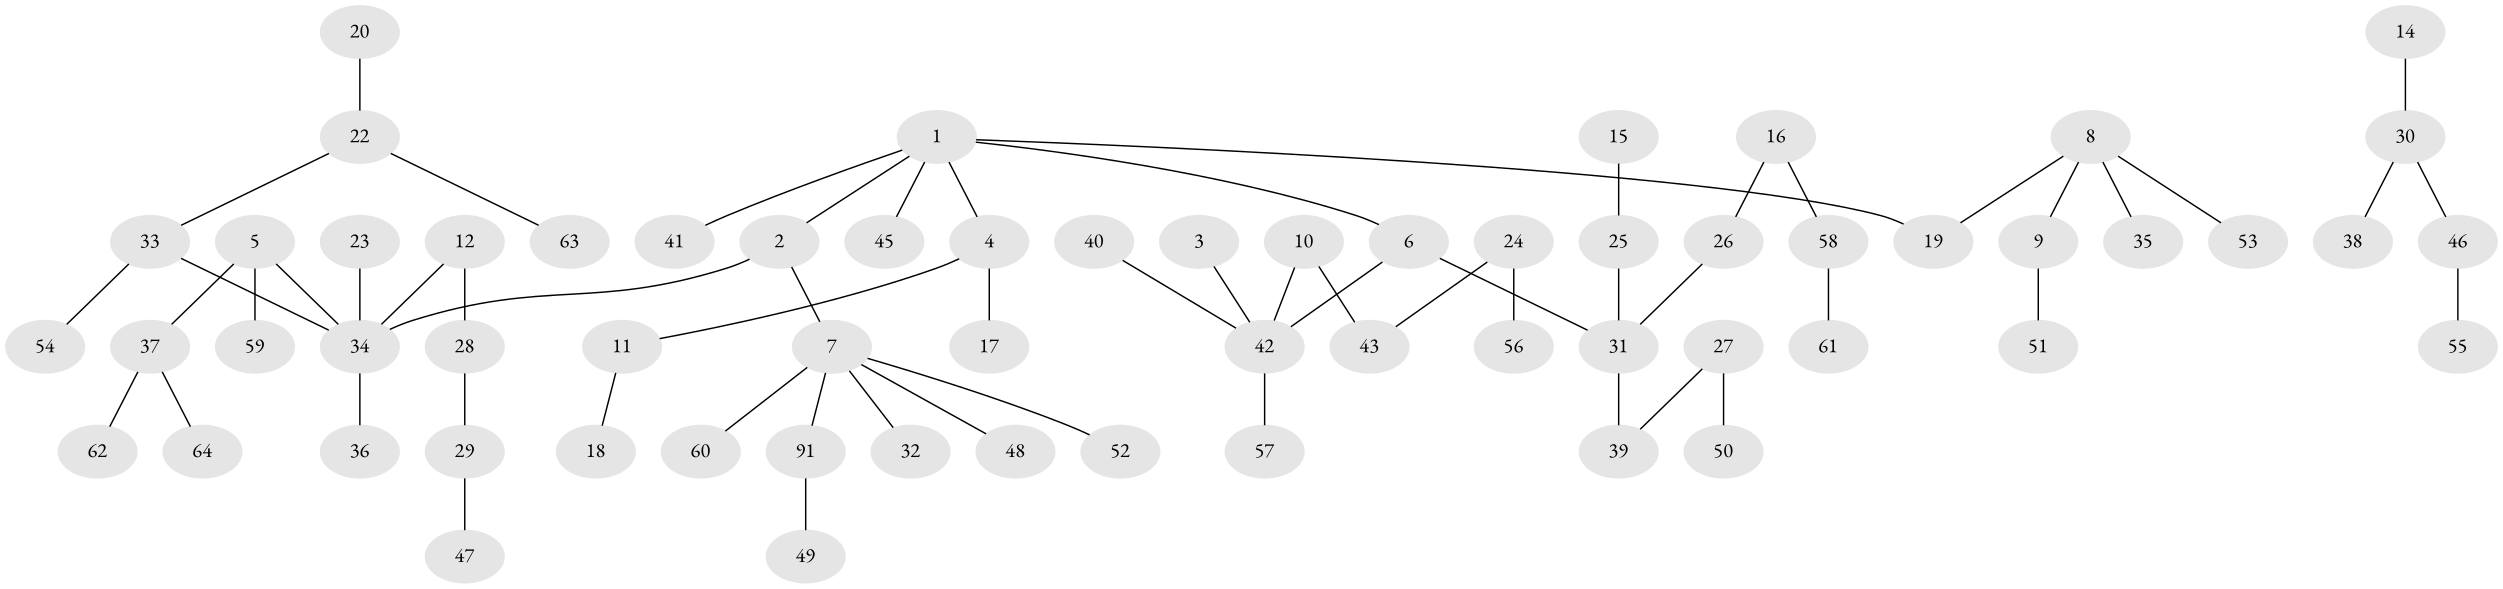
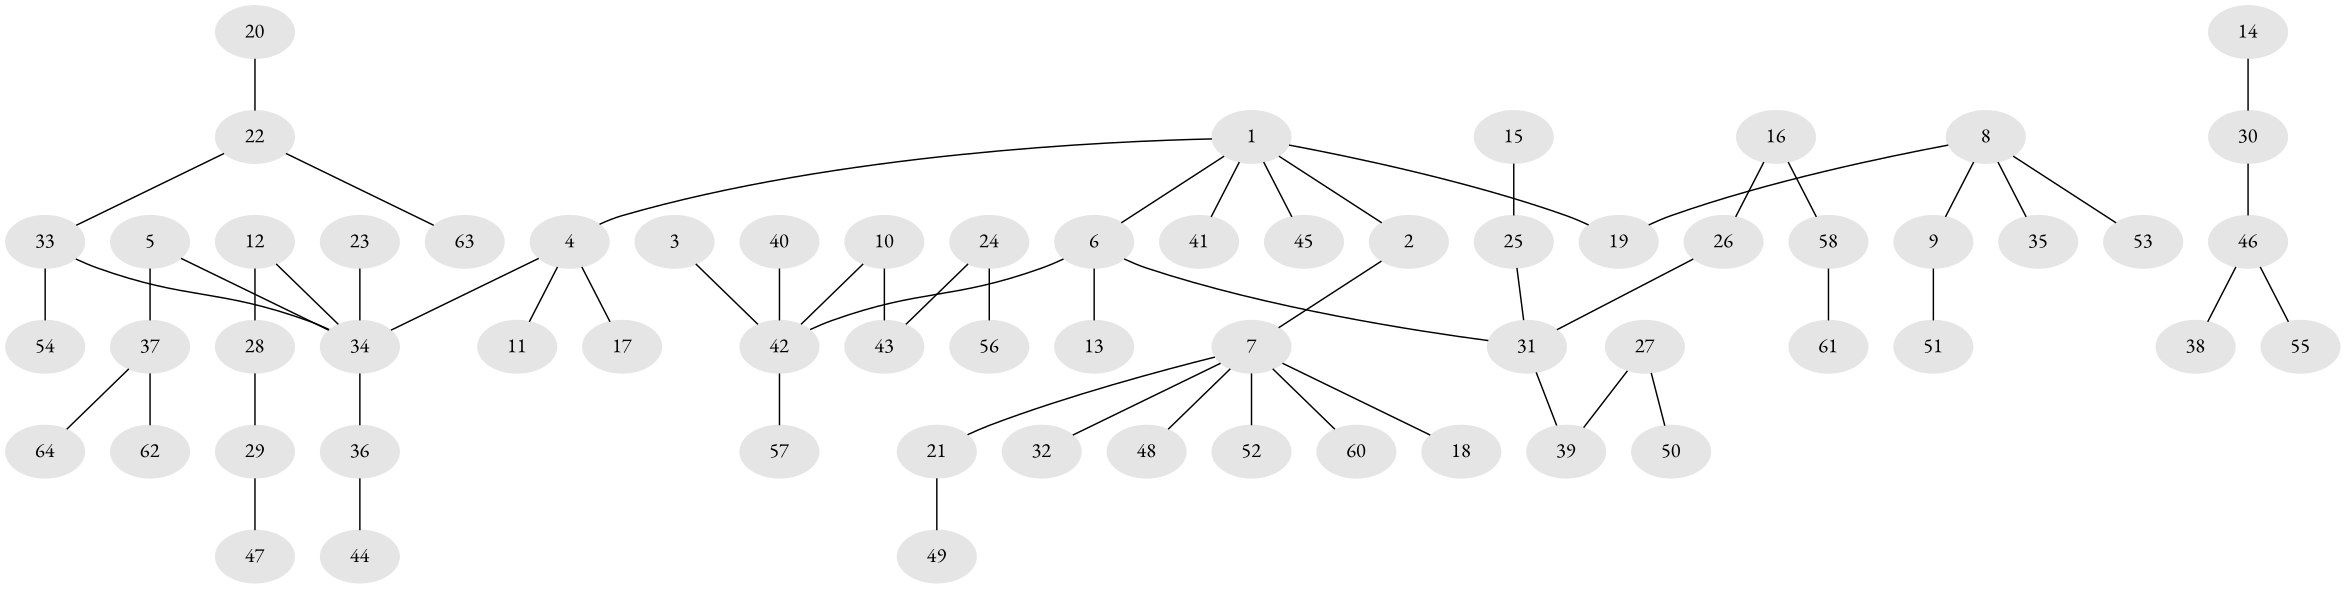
(2379, 189) -> (2222, 294)
(570, 294) -> (465, 294)
(255, 347) -> none
none -> (1094, 347)
(609, 399) -> (1356, 399)
(806, 452) -> (937, 452)
none -> (360, 557)
